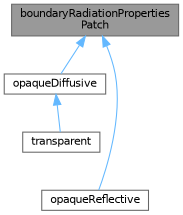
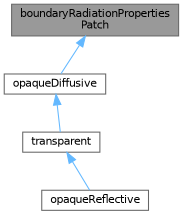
(116, 118) -> (81, 176)
